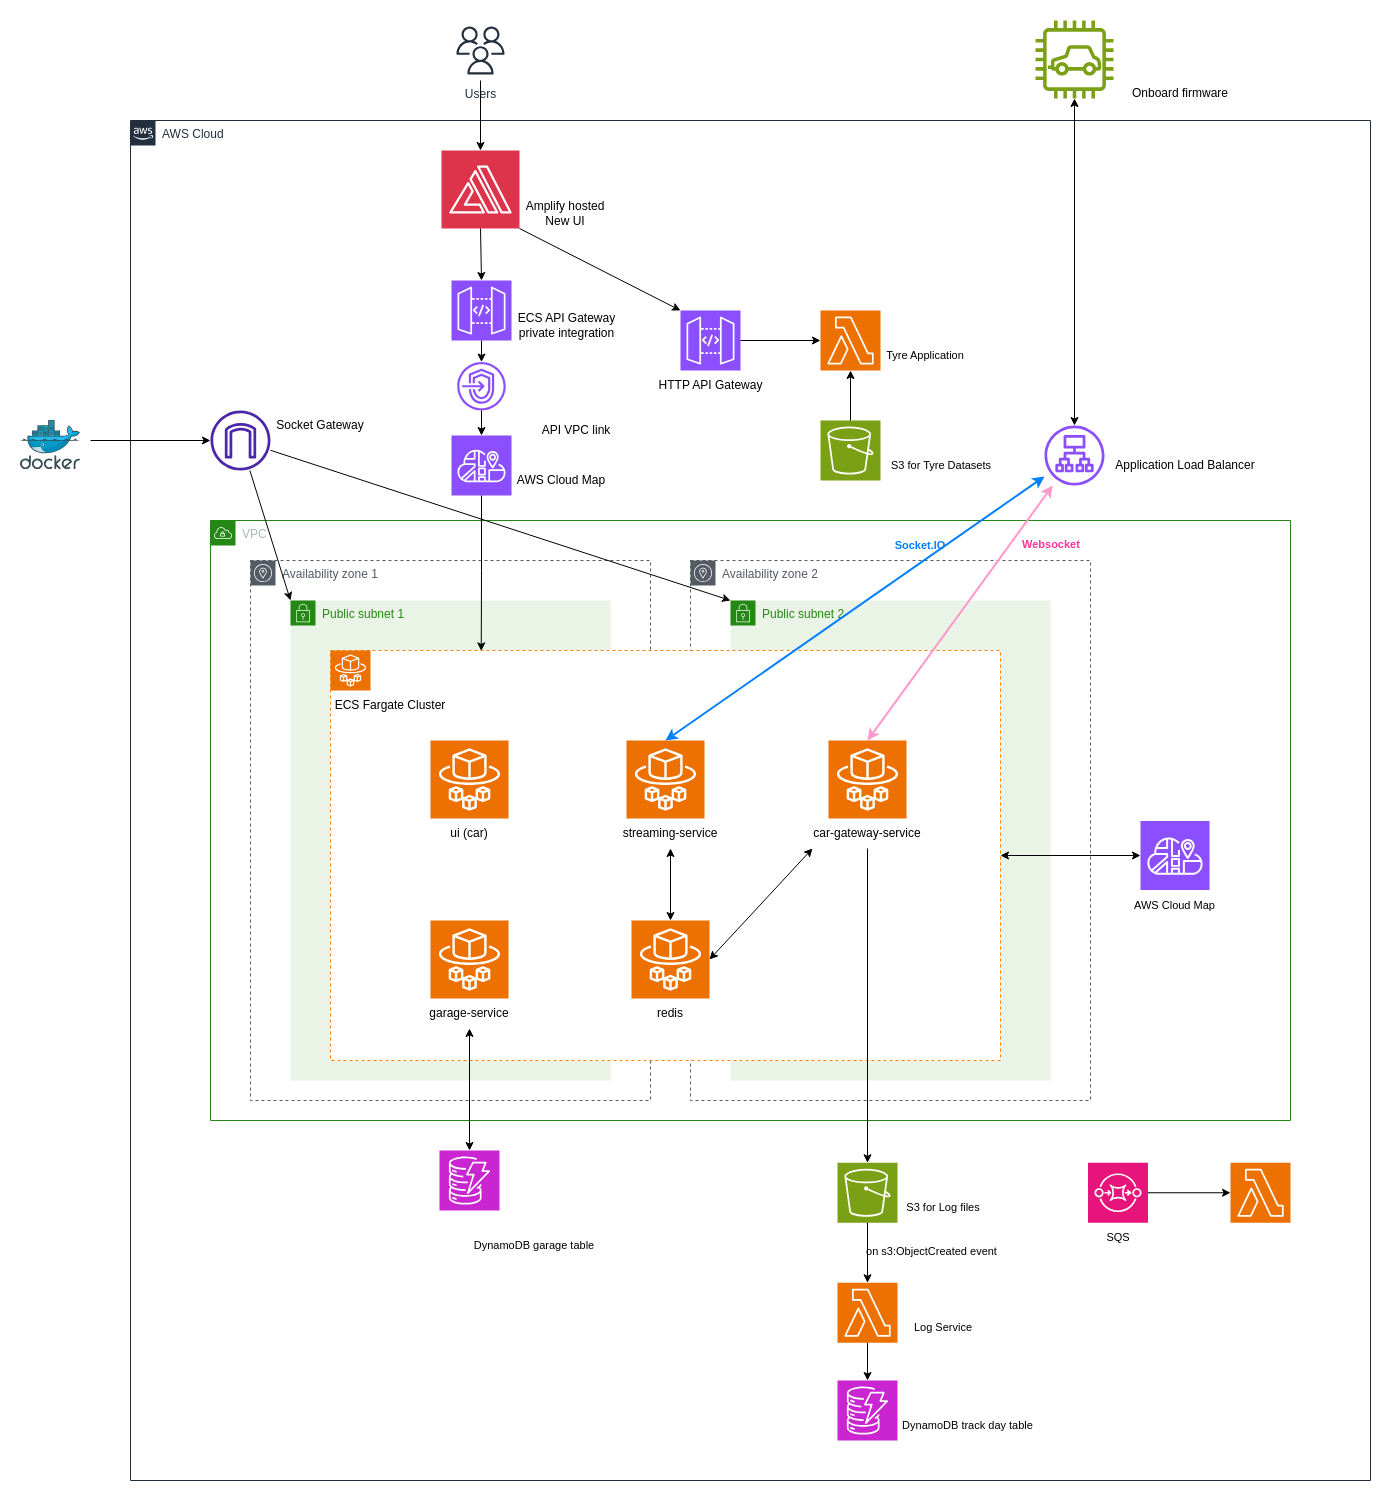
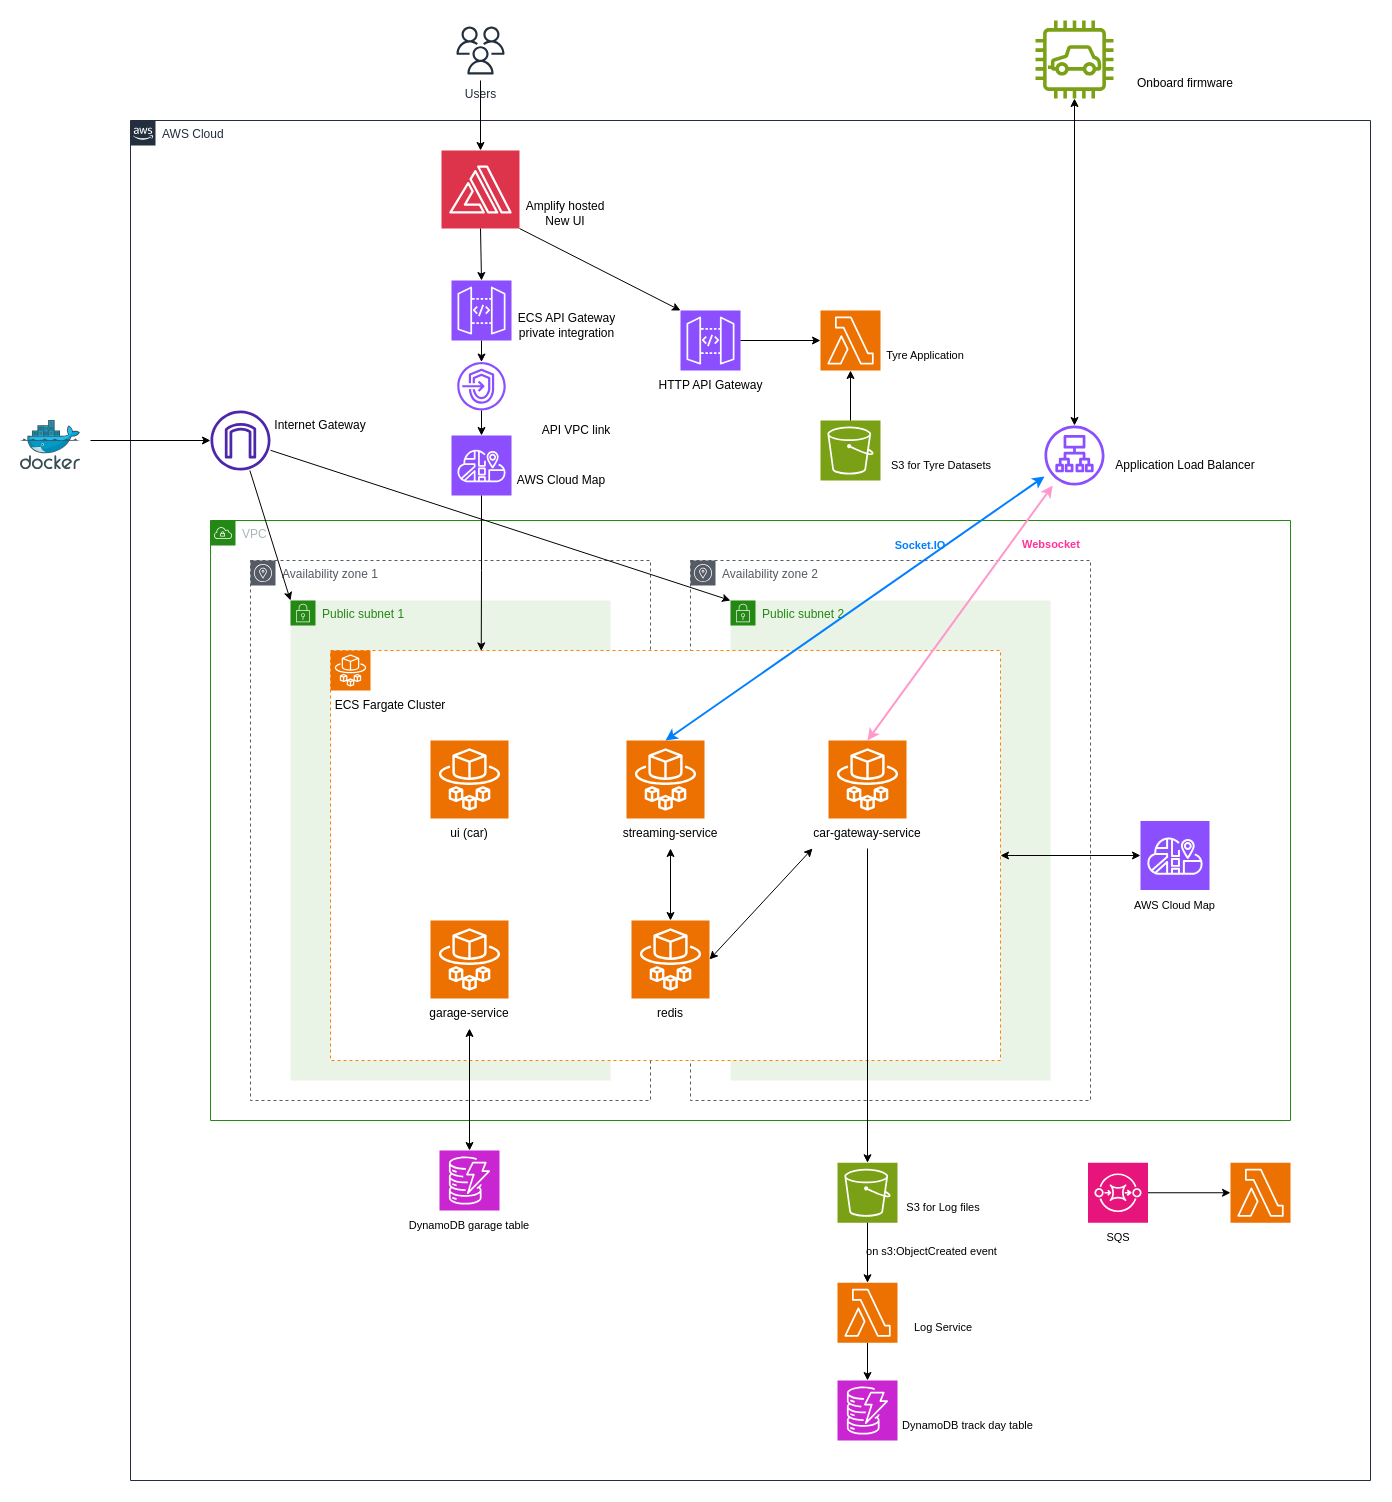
(1181, 94) -> (1186, 84)
(321, 426) -> (321, 426)
(535, 1246) -> (470, 1226)
